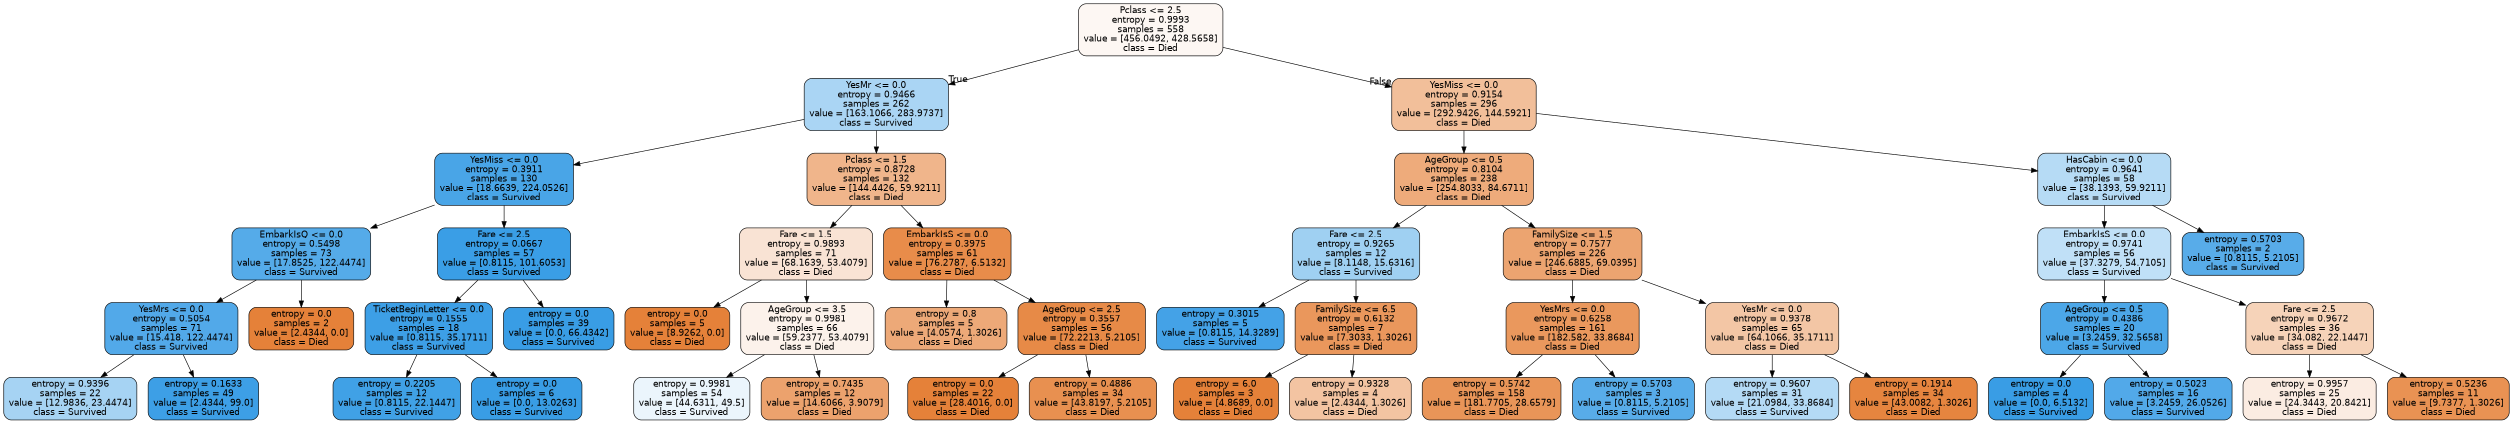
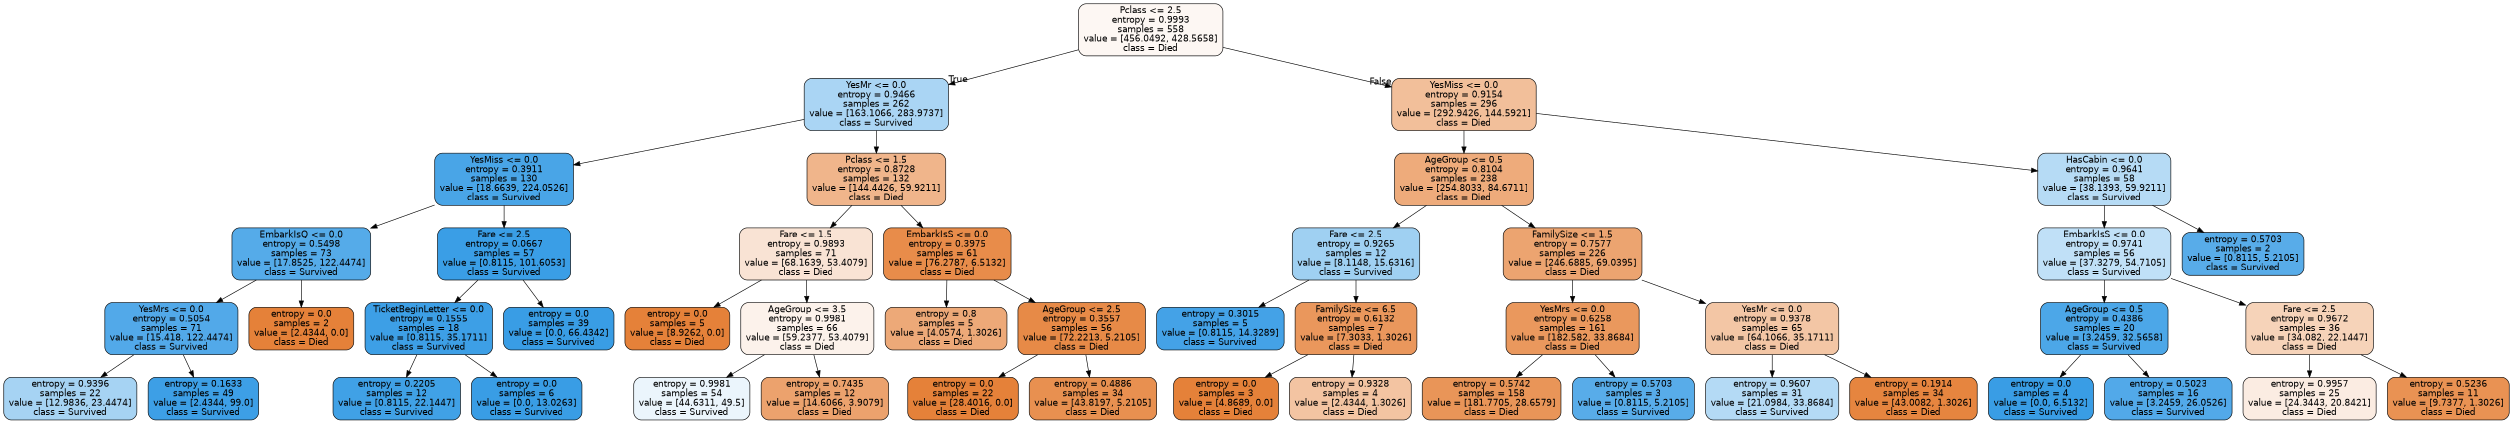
(1226, 399) -> (1226, 399)
